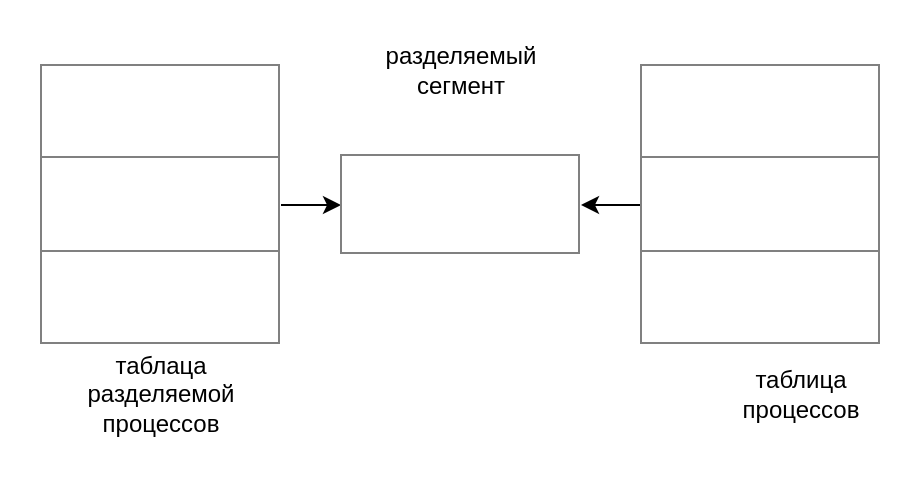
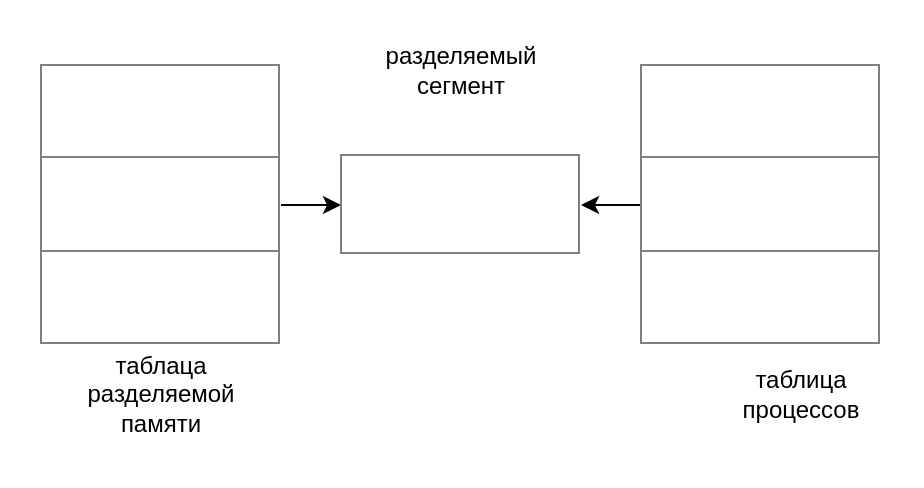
(162, 395) -> (162, 395)
